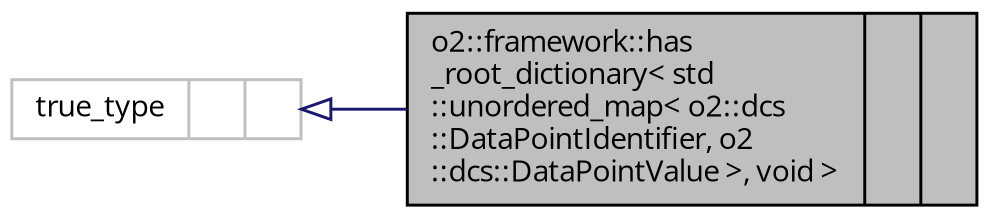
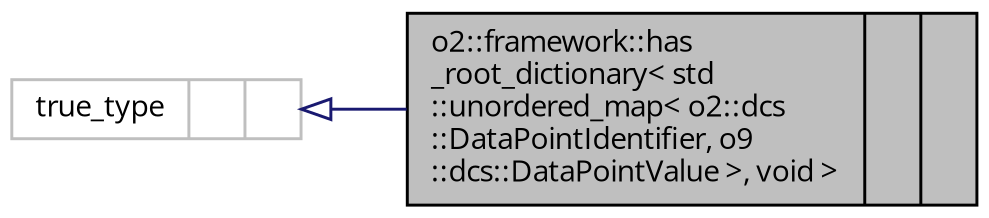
(593, 140) -> (593, 140)
